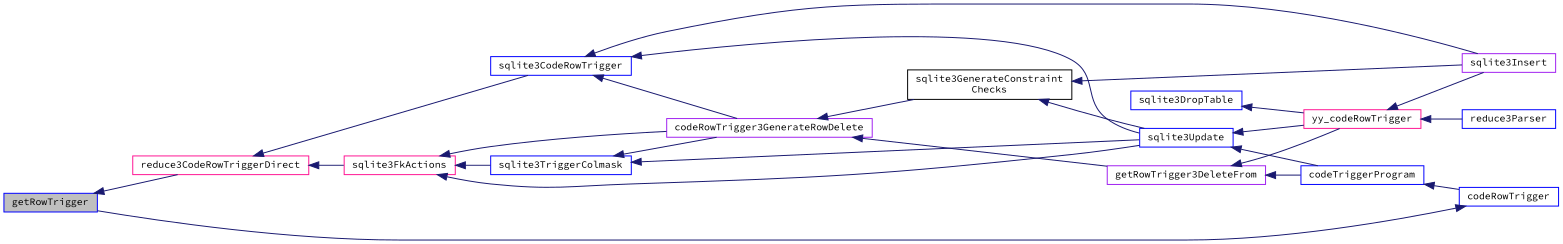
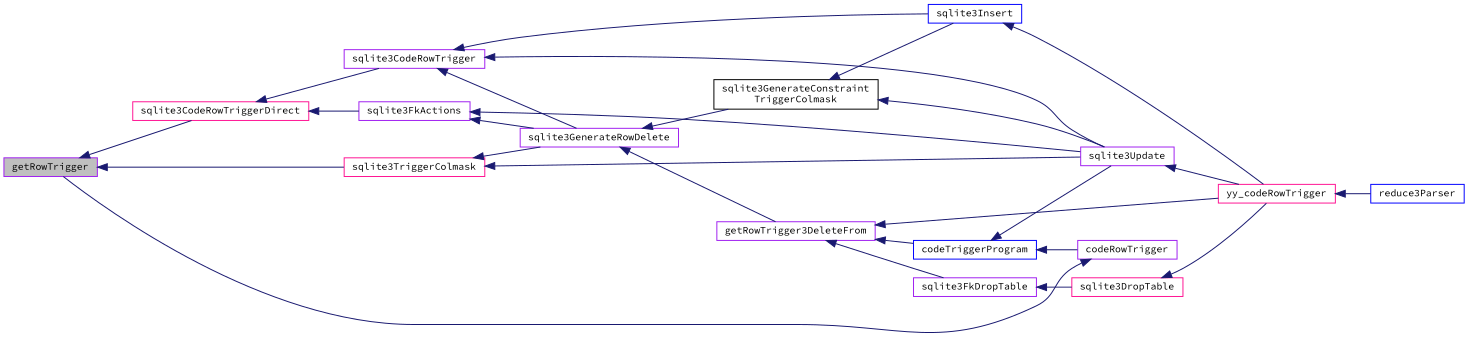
(1509, 63) -> (975, 14)
(561, 66) -> (414, 59)
(990, 85) -> (796, 94)
(1440, 89) -> (1142, 99)
(1186, 100) -> (1127, 287)
(769, 128) -> (599, 138)
(1186, 138) -> (1127, 156)
(1281, 158) -> (1055, 200)
(221, 165) -> (221, 111)
(400, 165) -> (414, 111)
(478, 165) -> (226, 167)
(561, 165) -> (414, 167)
(1509, 197) -> (1127, 250)
(51, 203) -> (51, 167)
none -> (975, 287)
